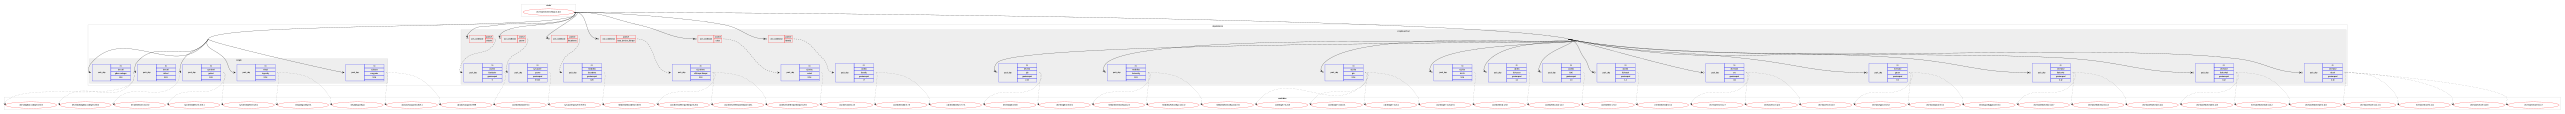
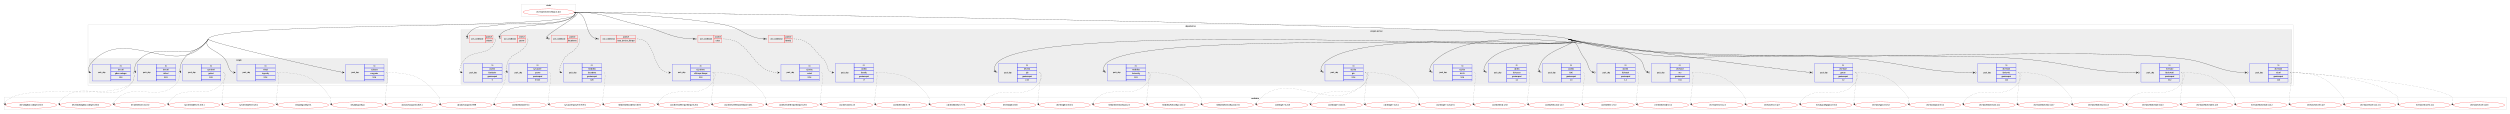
(1826, 105) -> none
